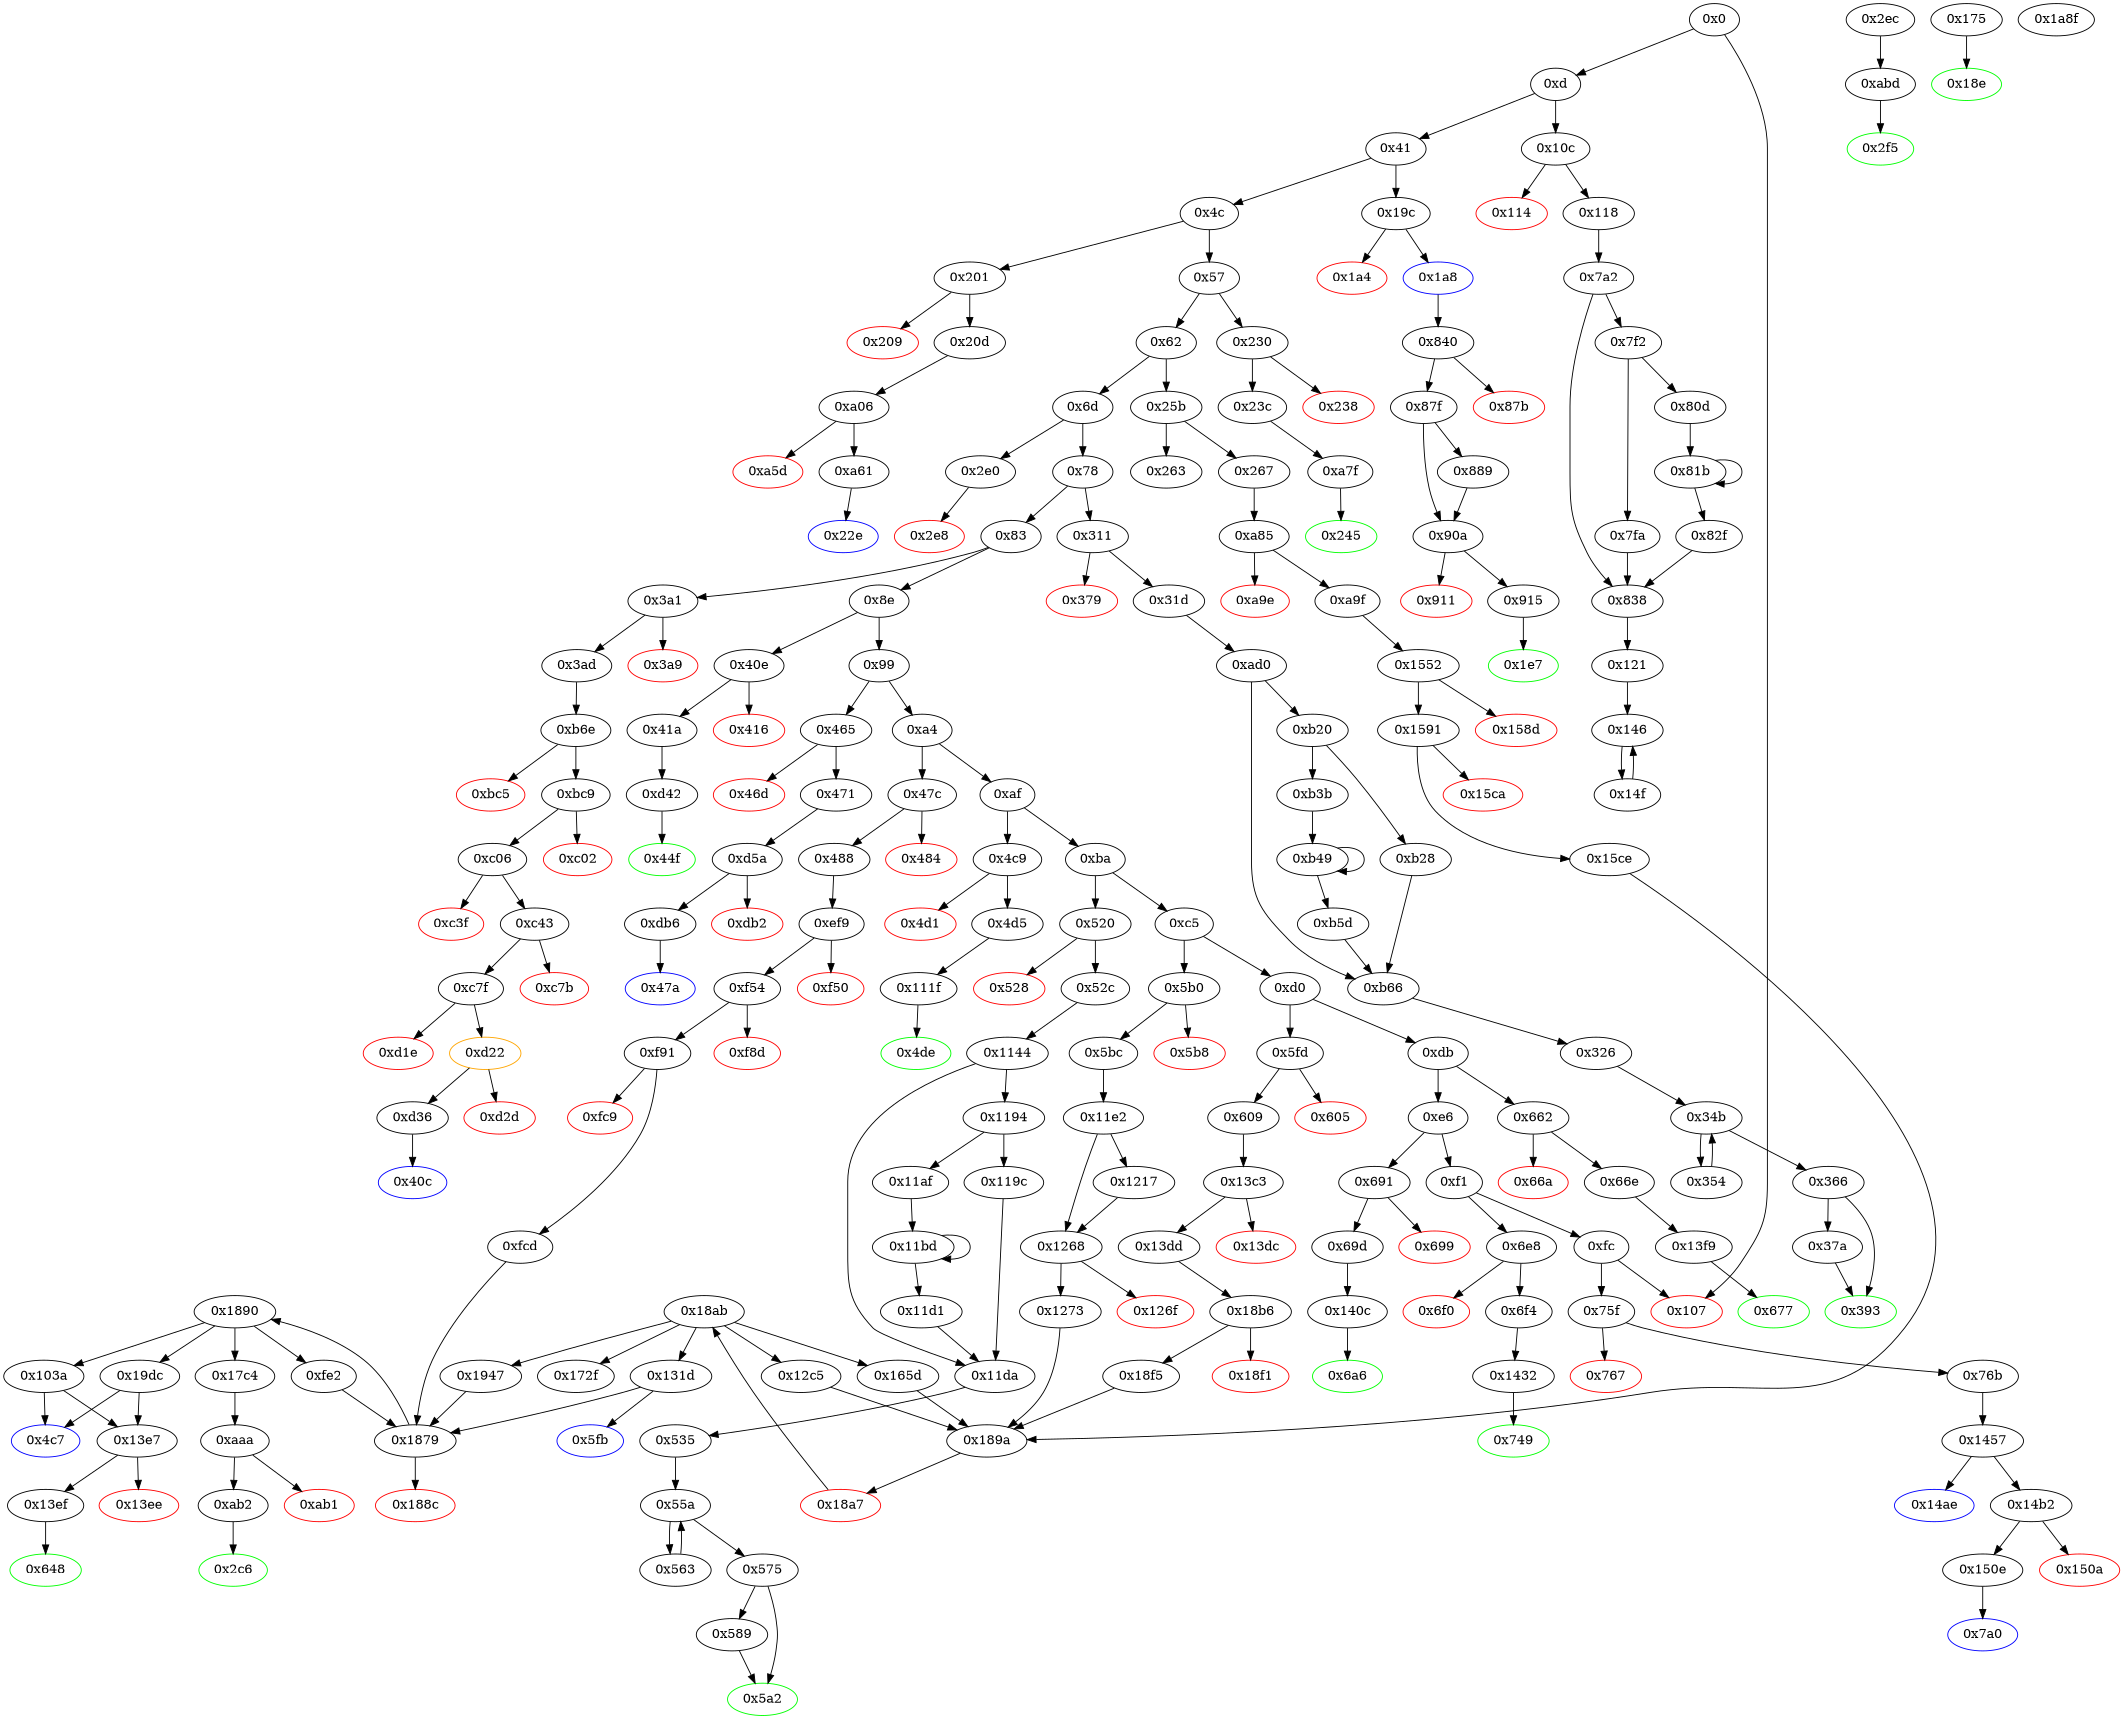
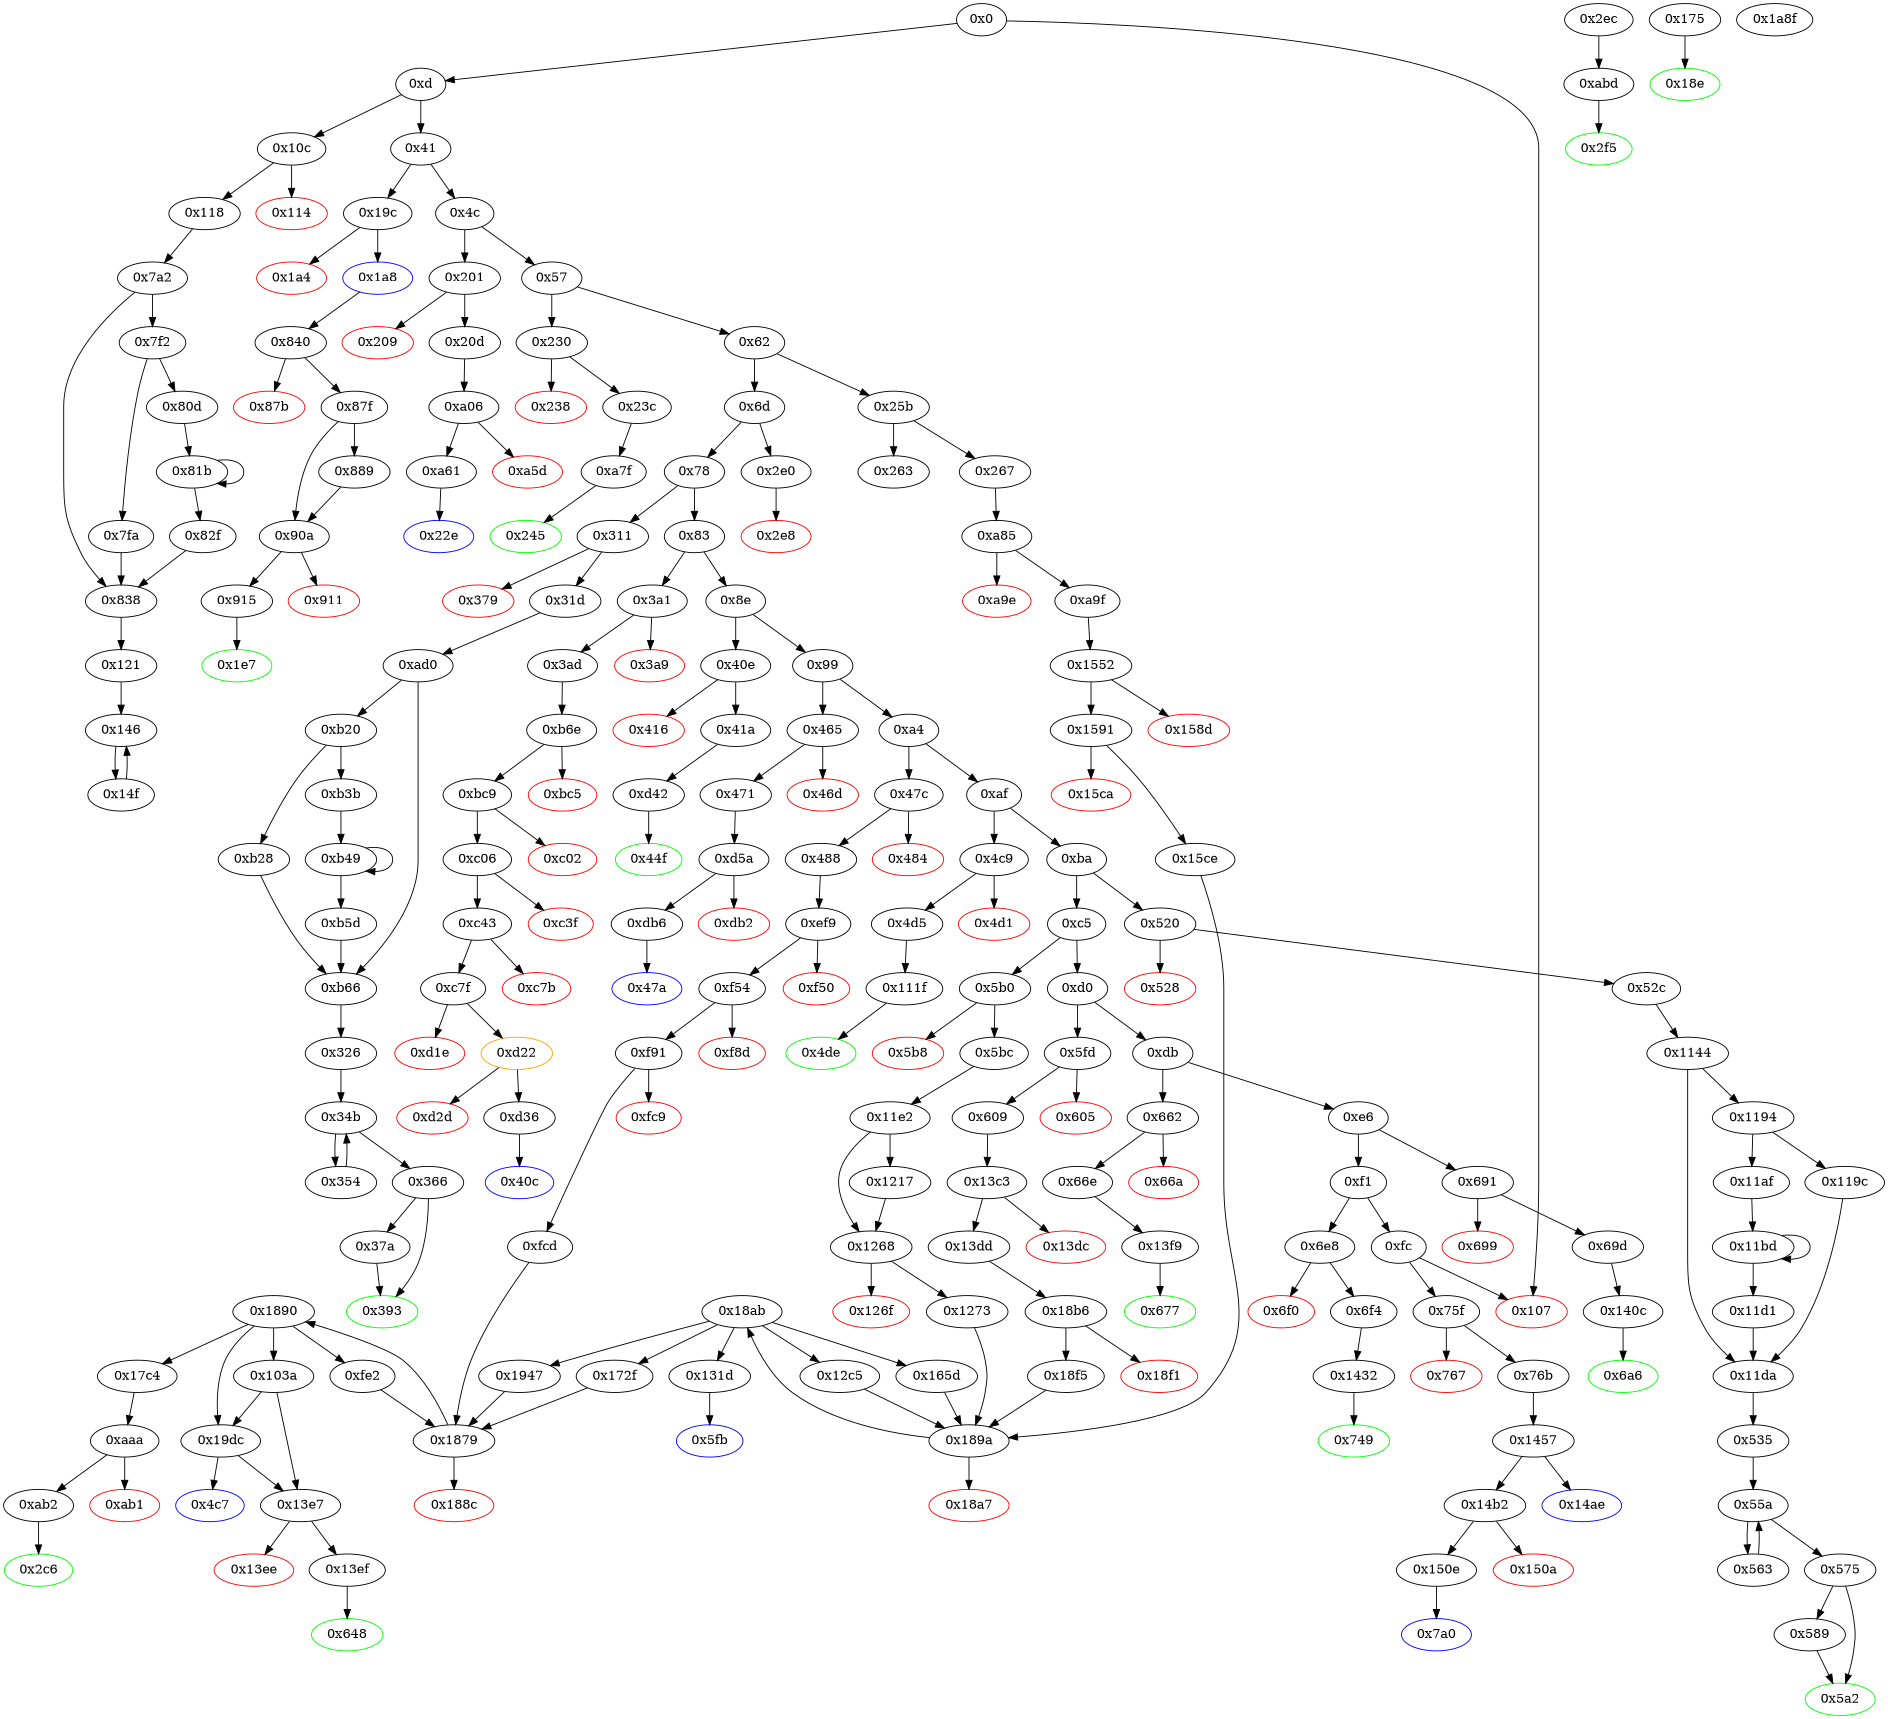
(45, 1404) -> (250, 1405)
(550, 1411) -> (539, 1407)
(770, 1415) -> (825, 1411)
